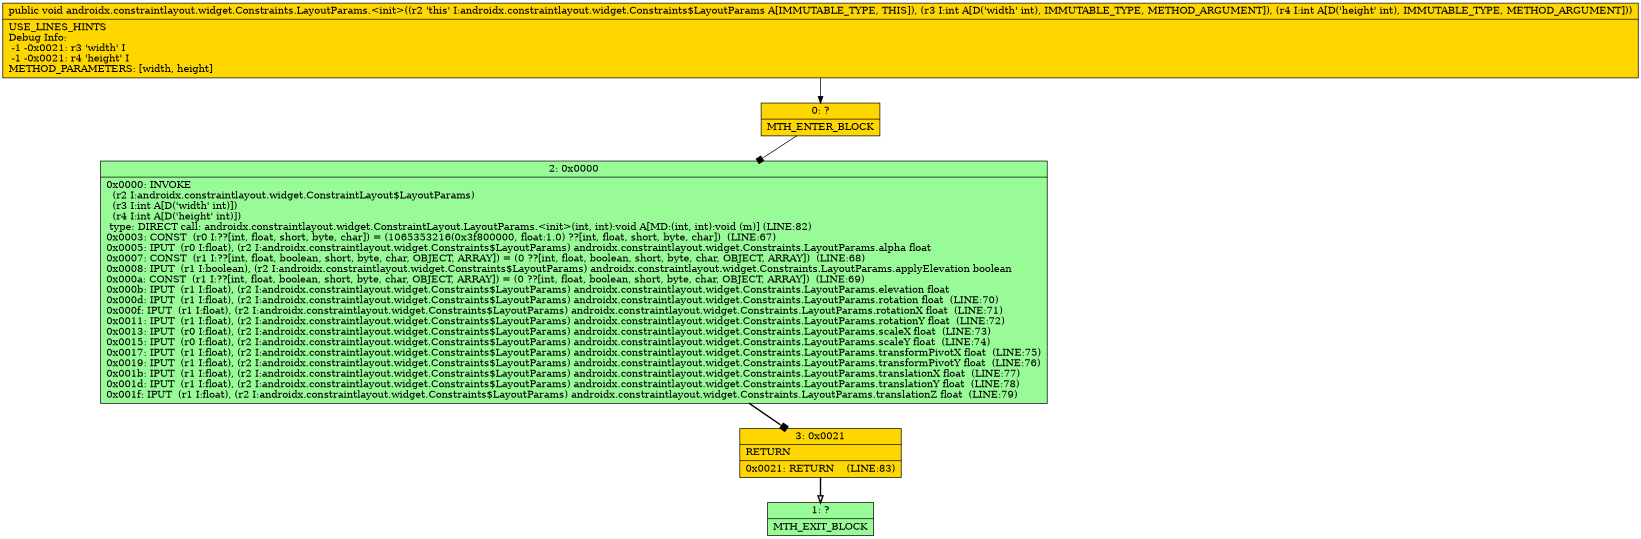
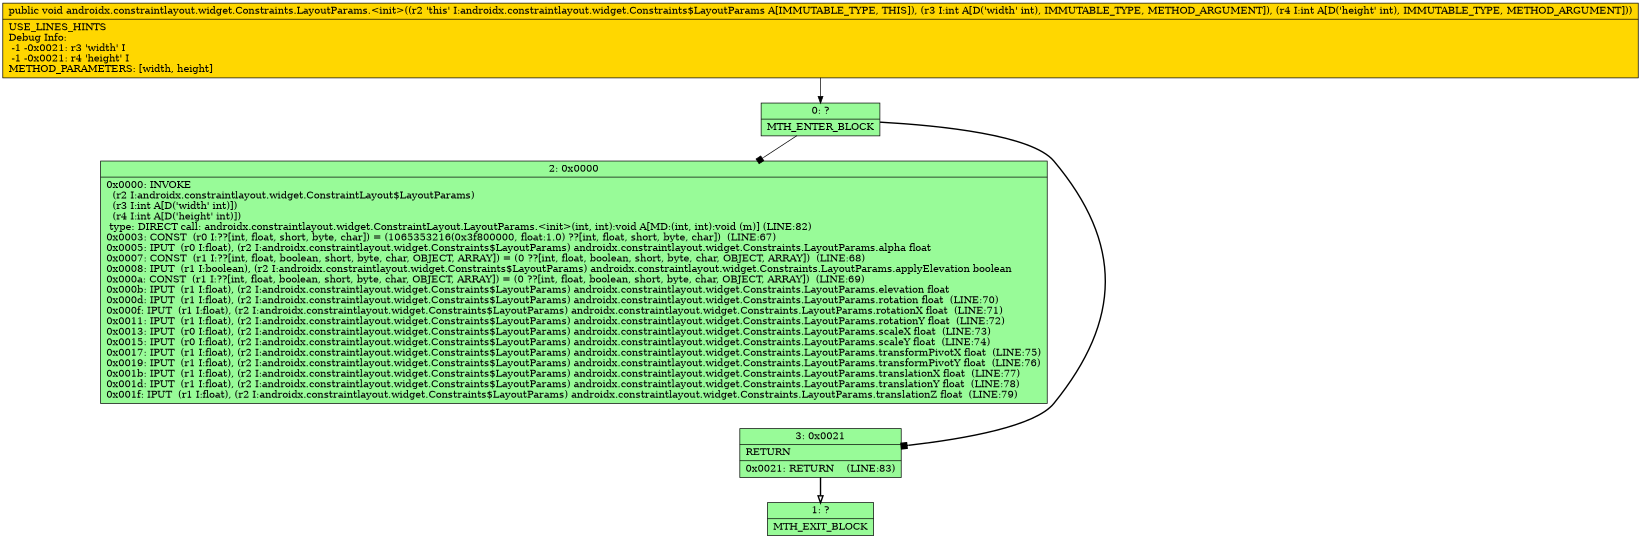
(821, 119) -> (821, 119)
(765, 414) -> (1104, 269)
(821, 453) -> (821, 453)
